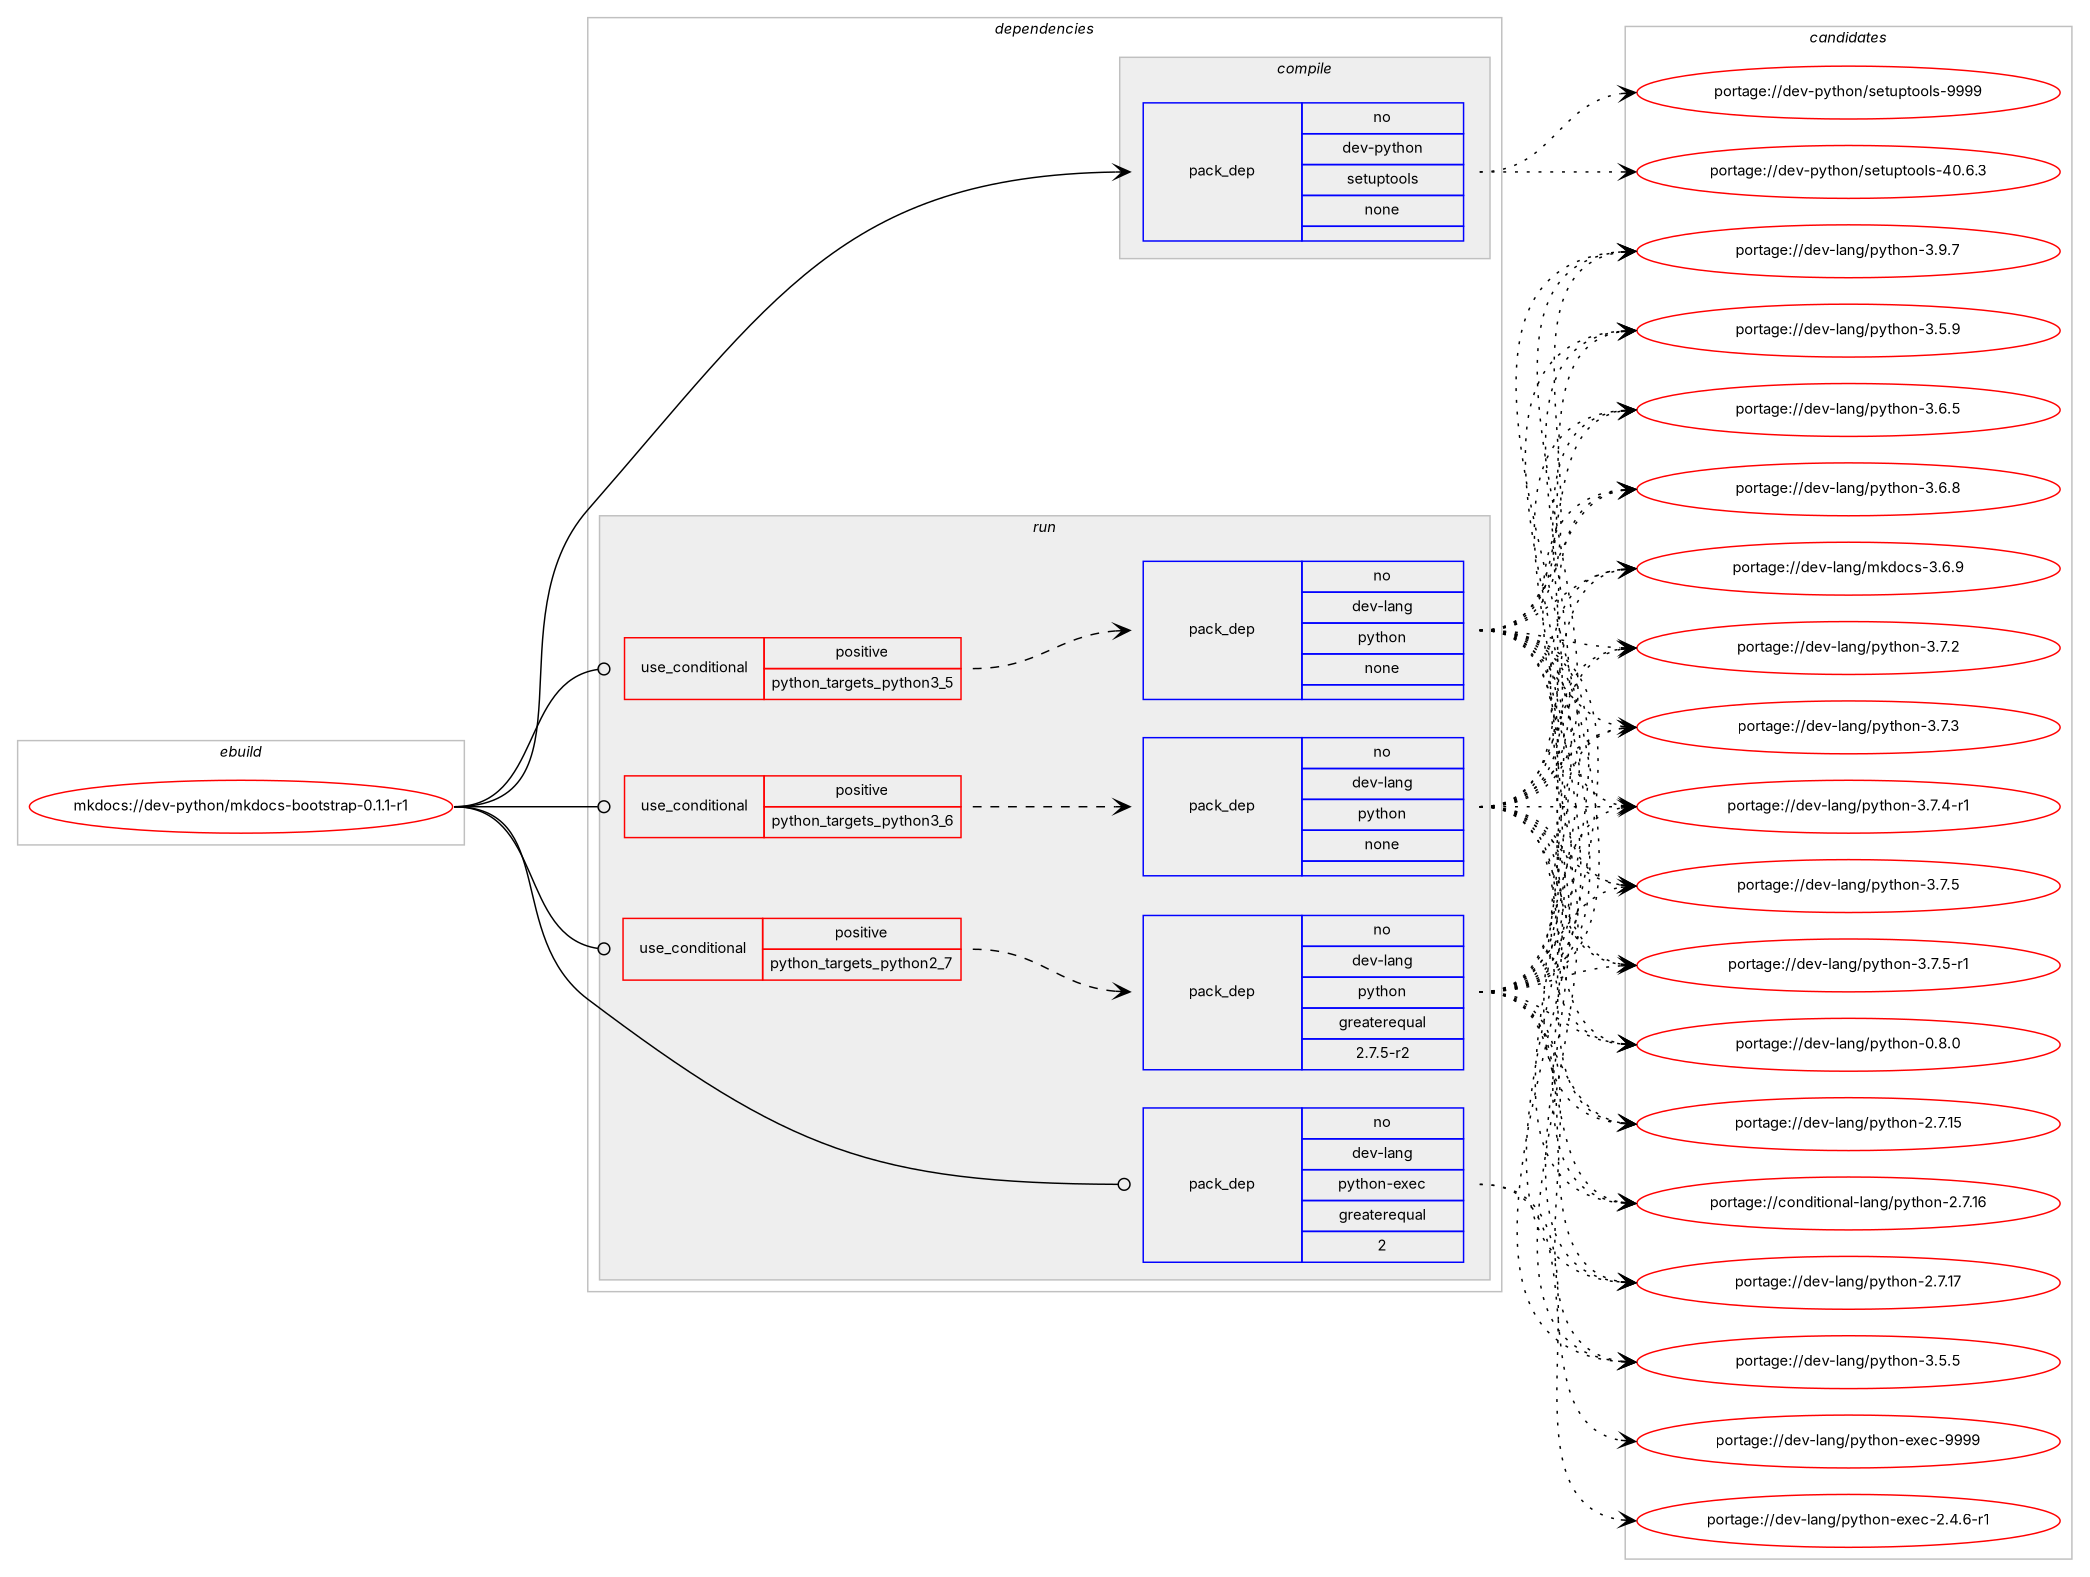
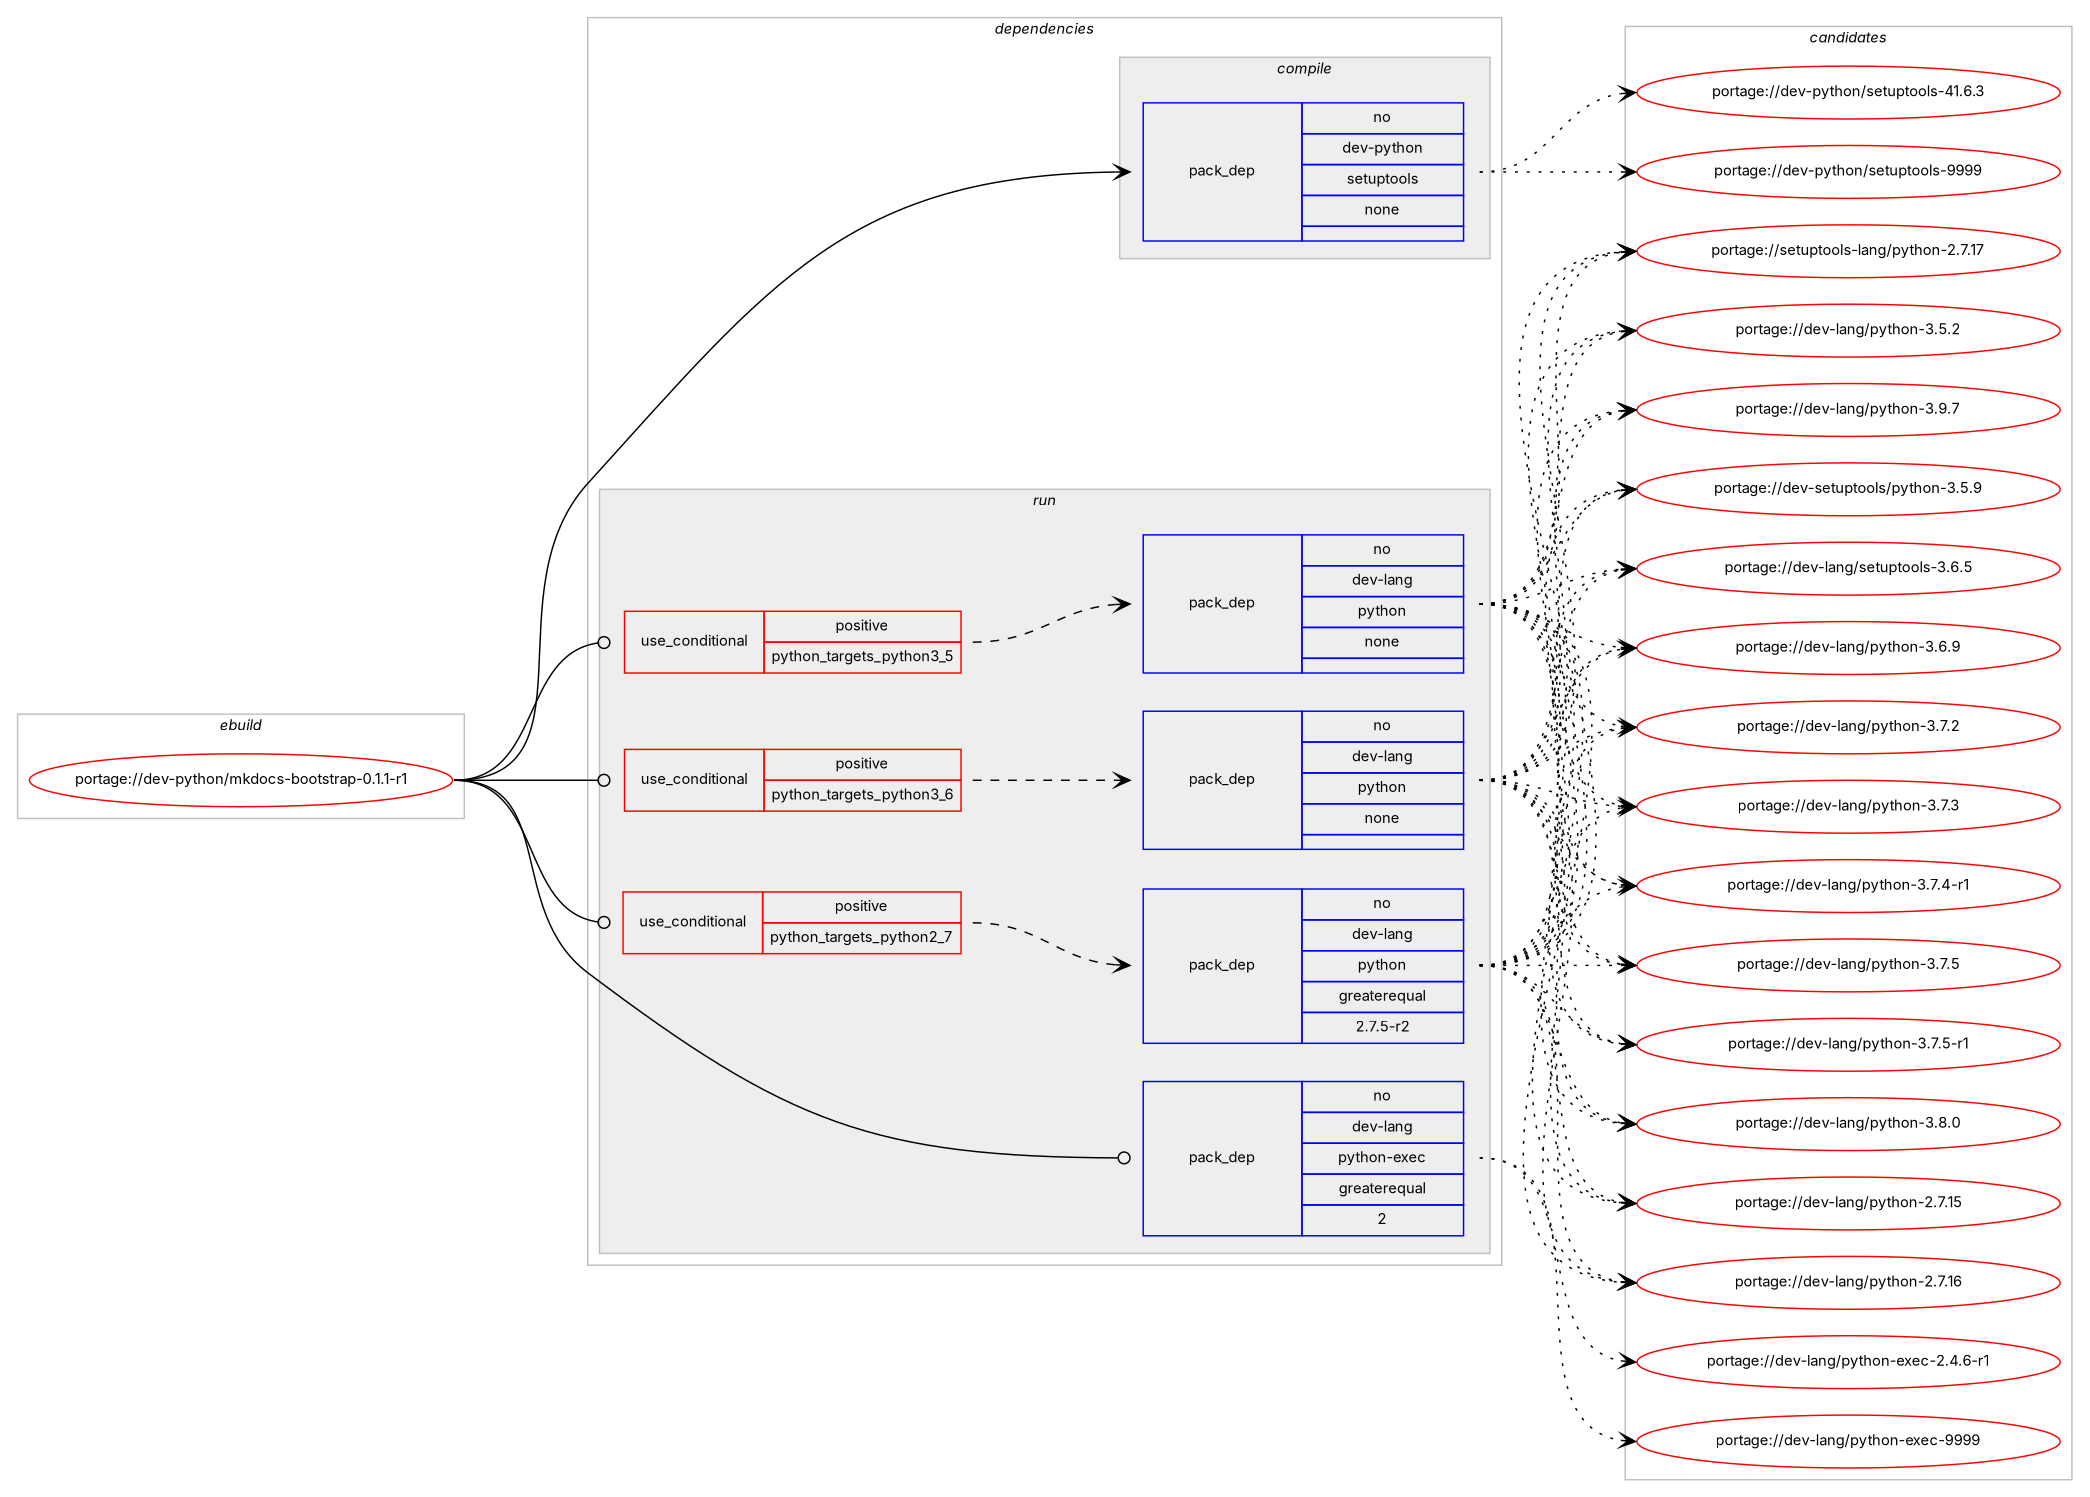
(1849, 172) -> (1849, 93)
(1849, 331) -> (1849, 489)
(1849, 410) -> (1849, 569)
(1849, 489) -> none
(1849, 569) -> (1849, 648)
(241, 807) -> (241, 780)
(1849, 1045) -> (1849, 1124)
(1849, 1203) -> (1849, 1283)
(1849, 1283) -> (1849, 251)
(1849, 1362) -> (1849, 331)
